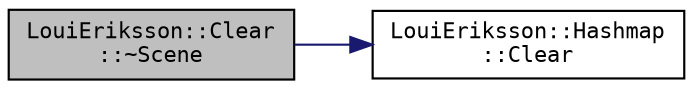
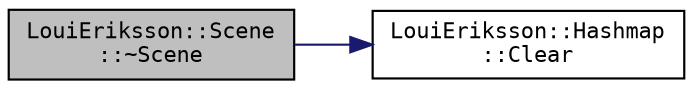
(151, 45) -> (151, 45)
